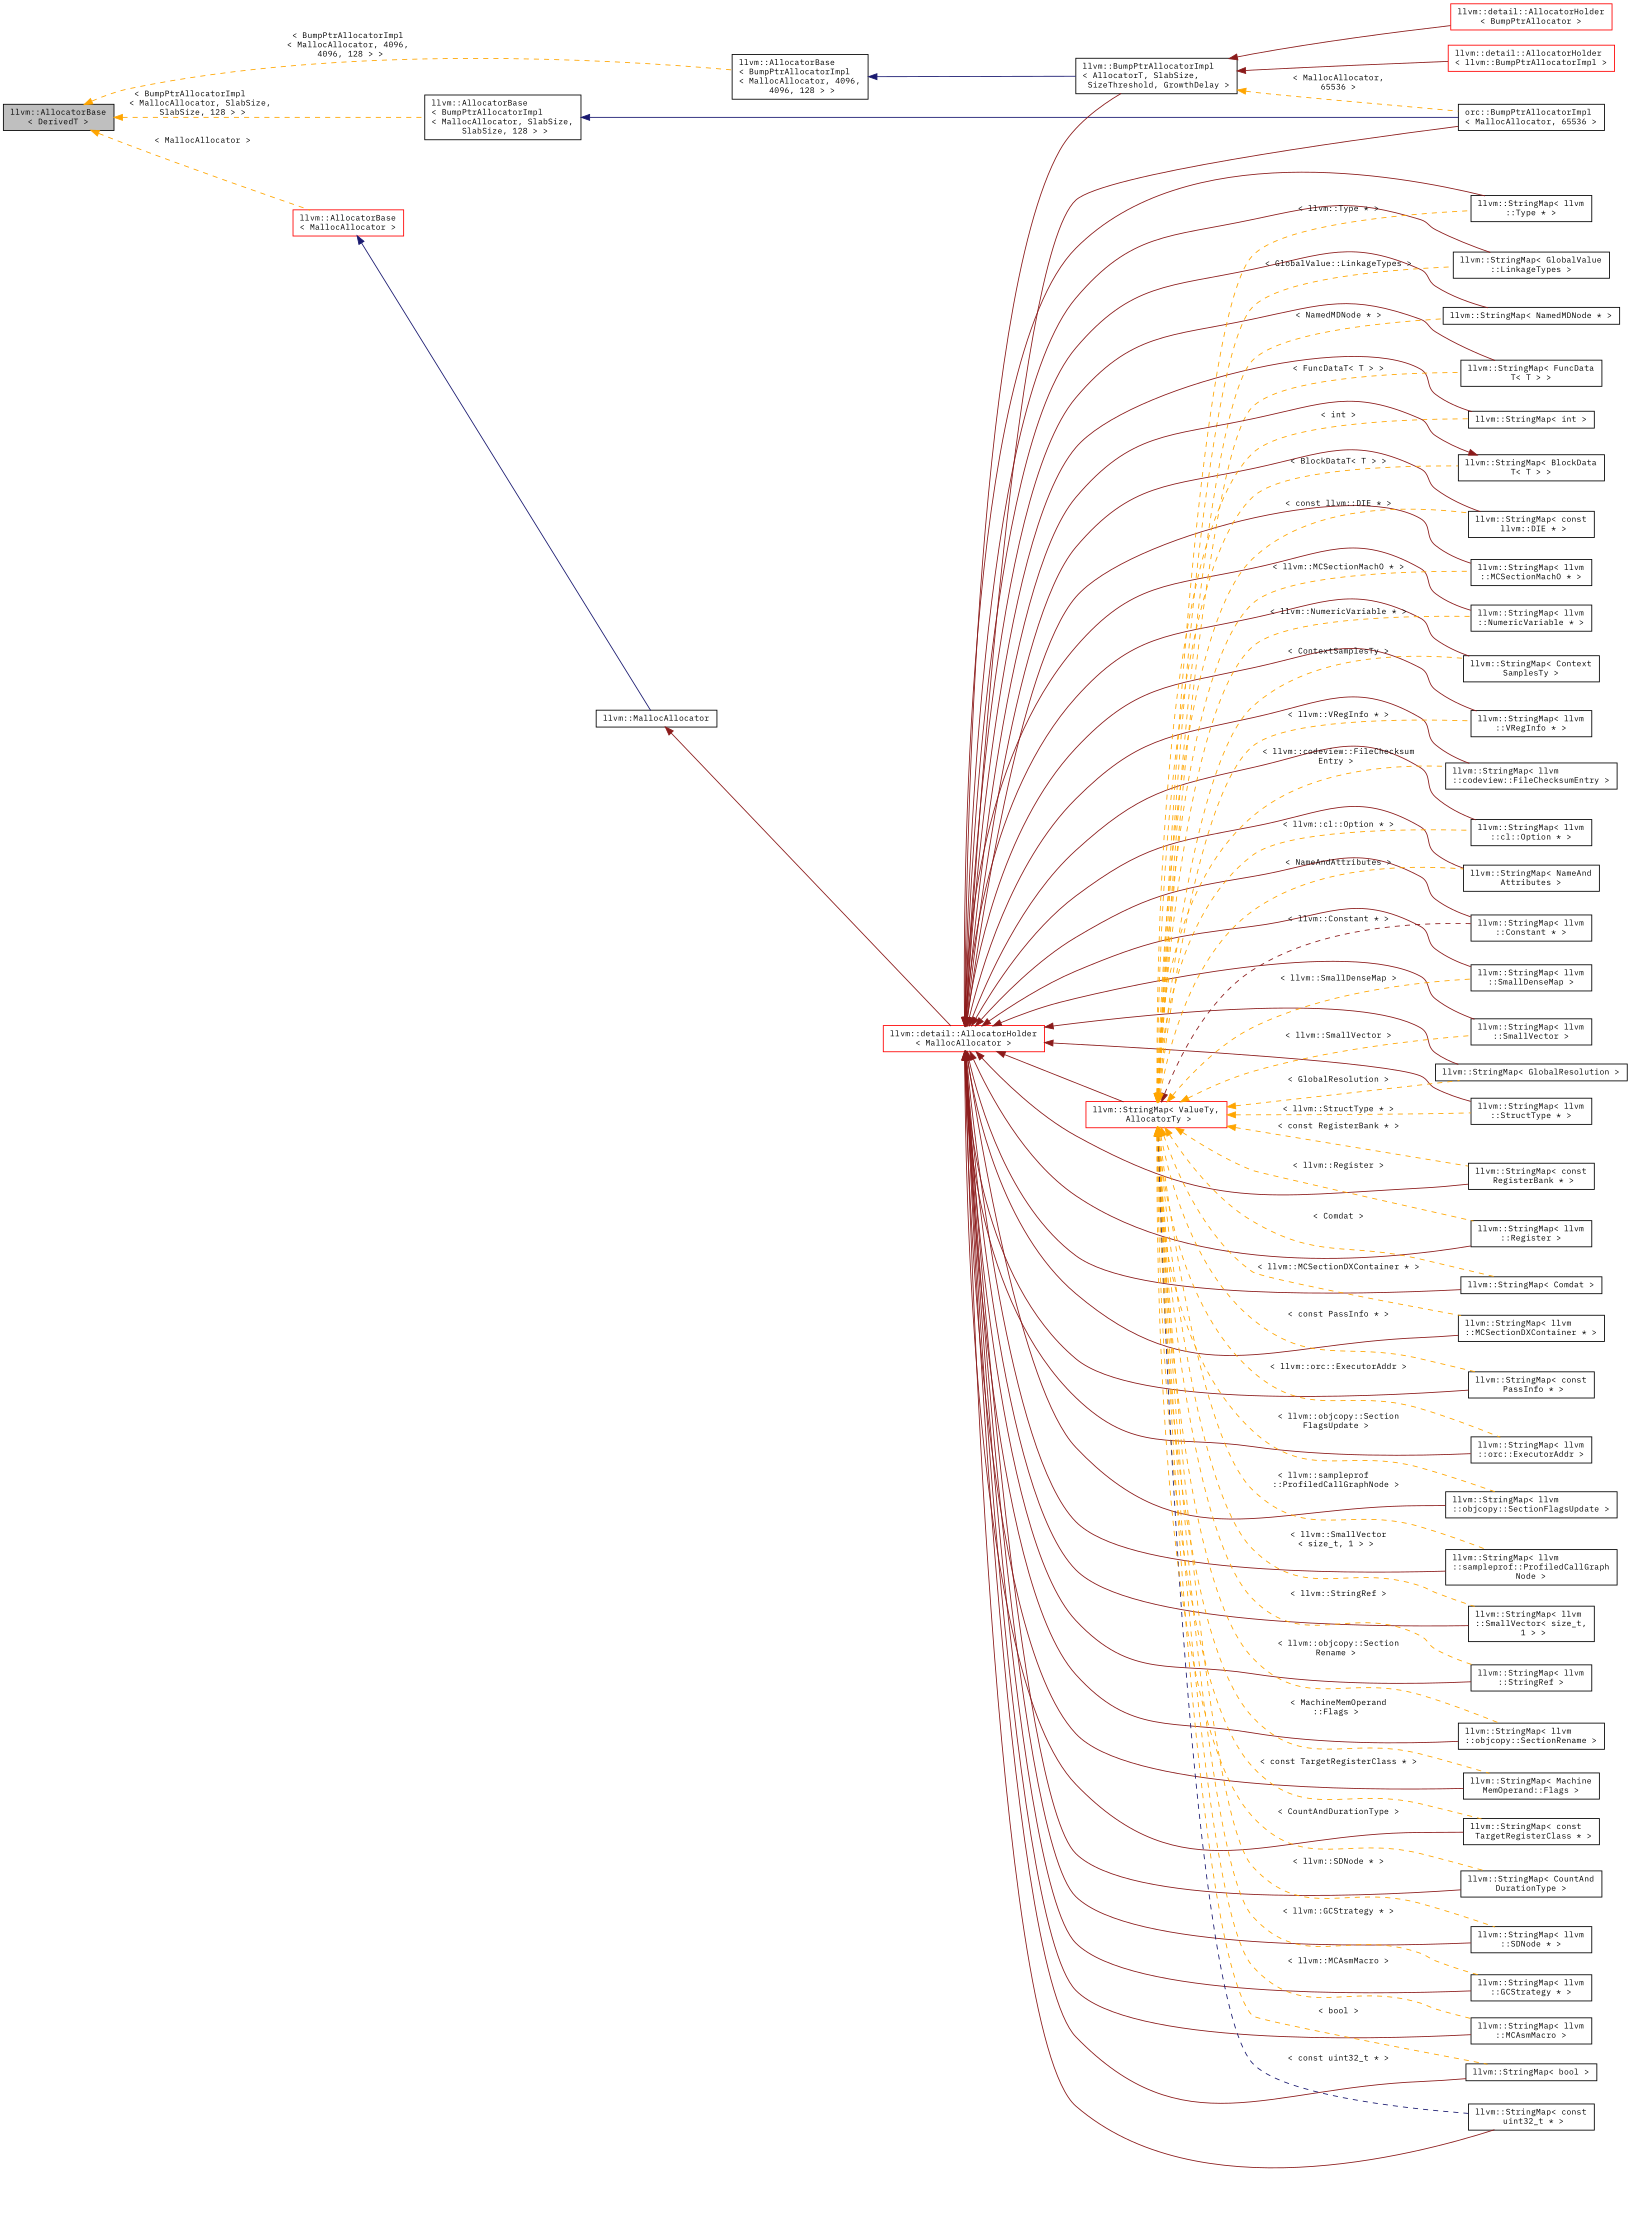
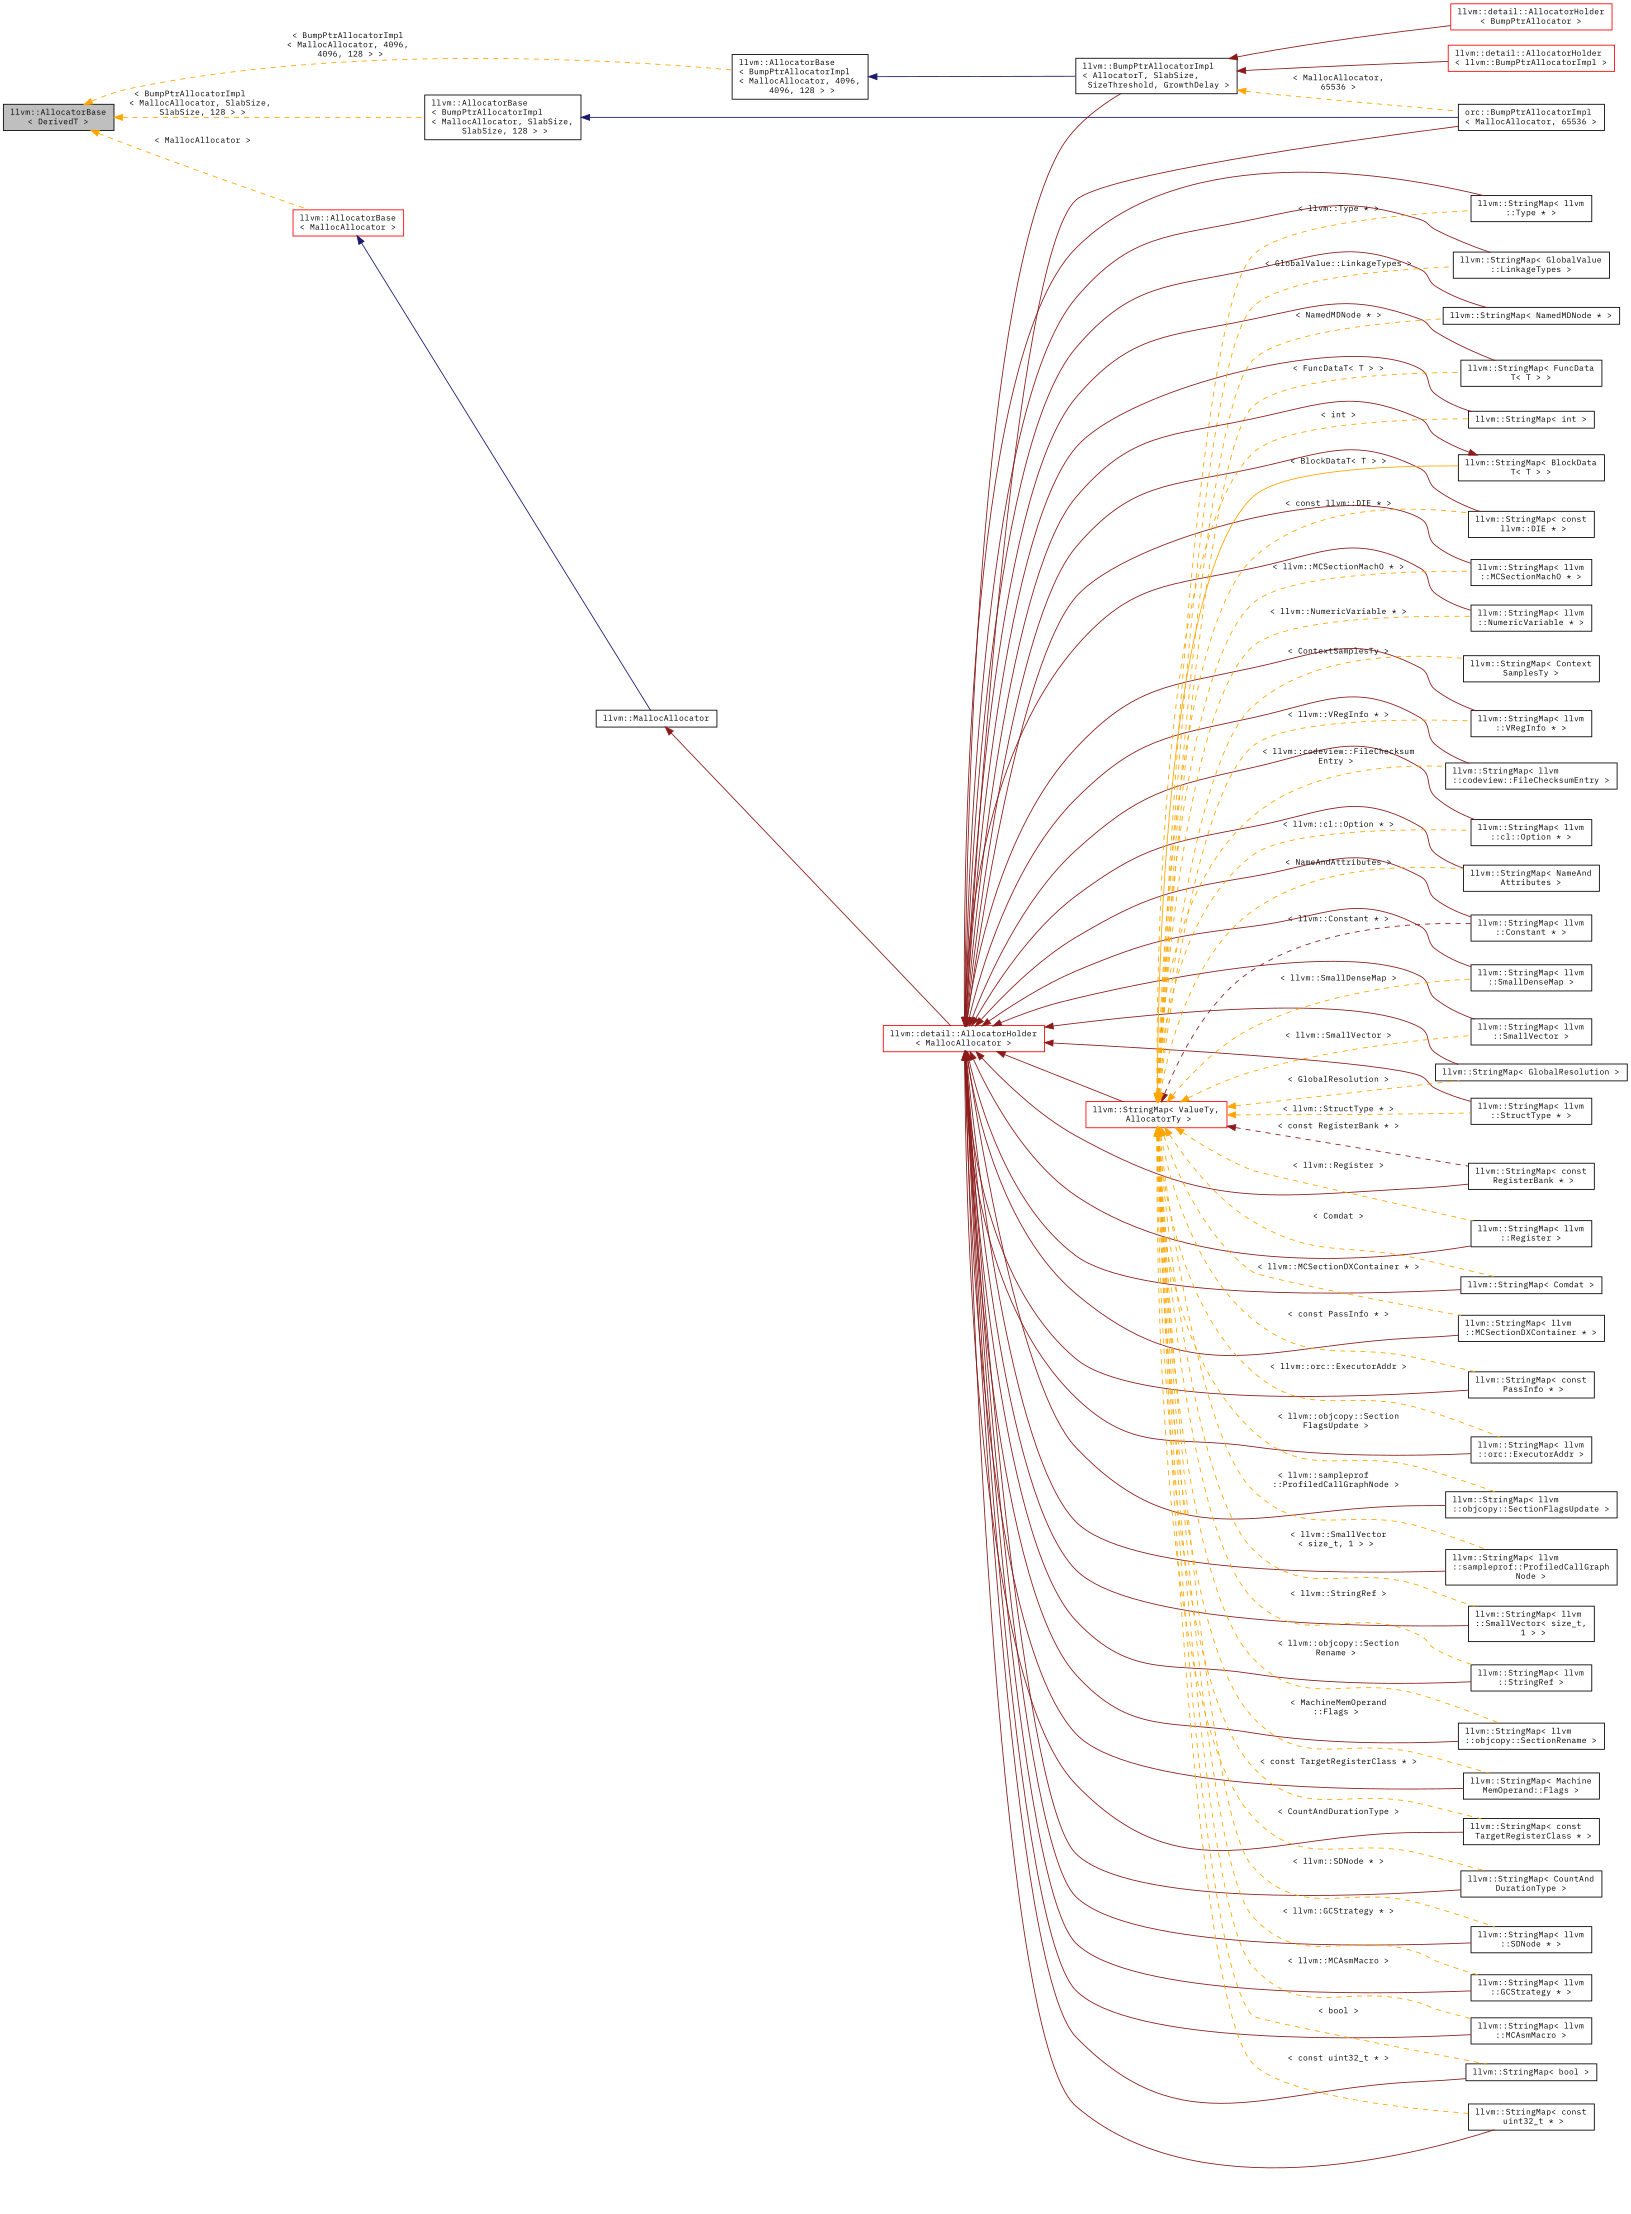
(1216, 564) -> (1216, 564)
(1110, 666) -> none
(1352, 1147) -> (1352, 1147)
(1198, 1802) -> (1198, 1802)
